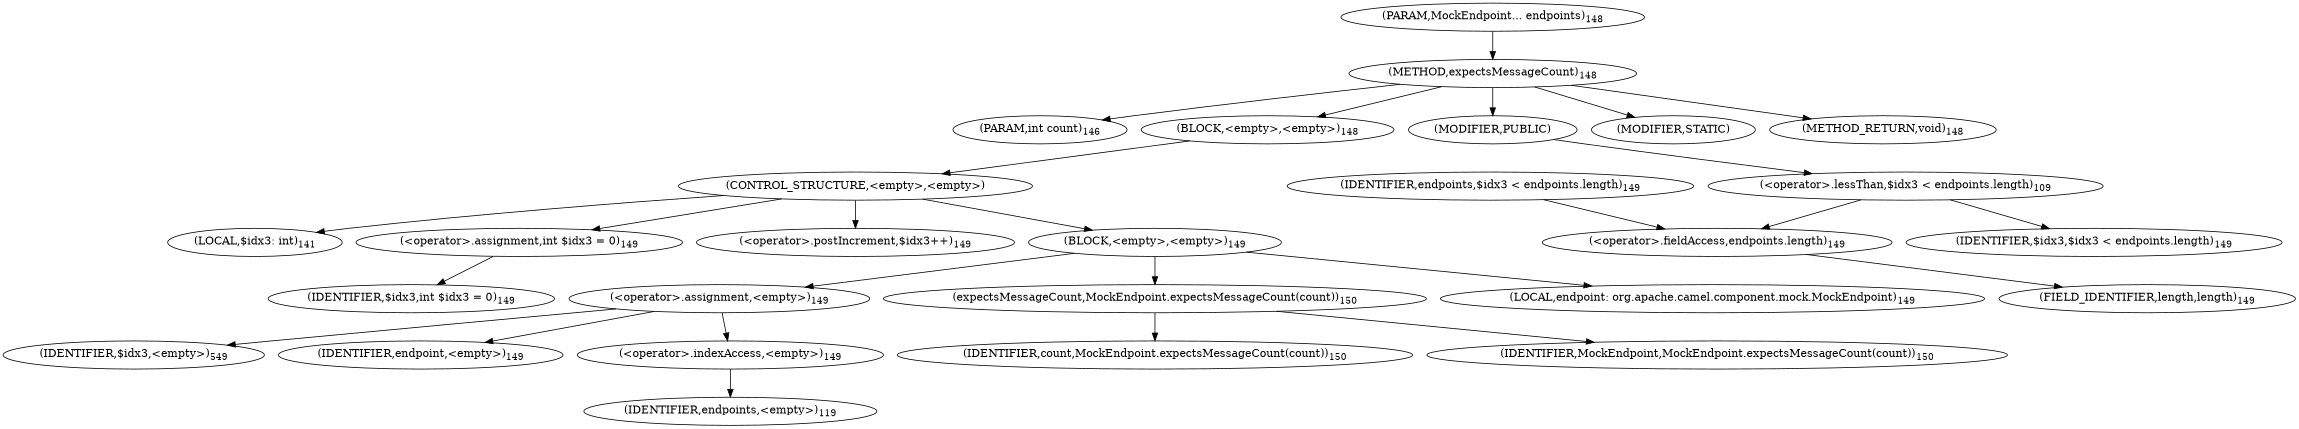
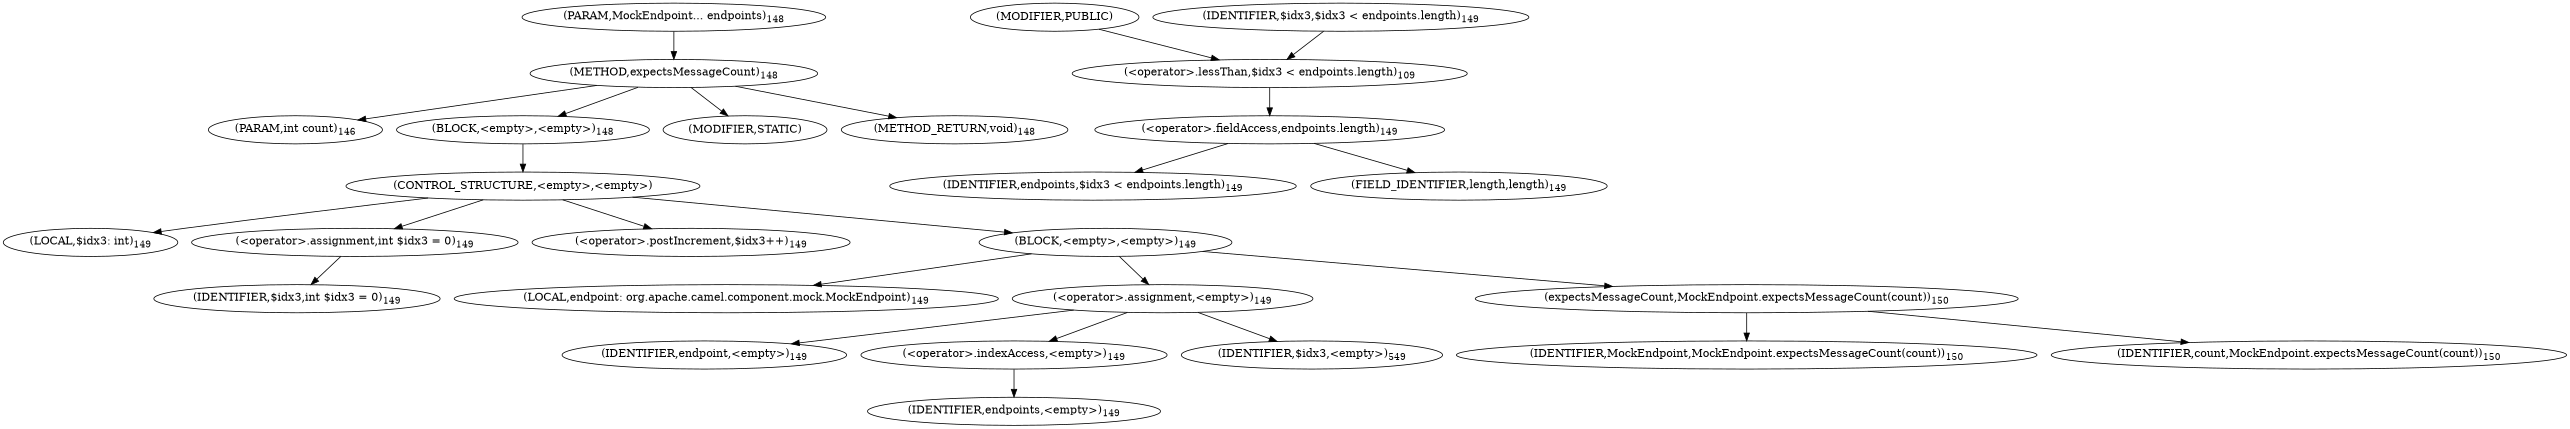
(1493, 98) -> none
(1600, 213) -> (1185, 157)
(1996, 213) -> (1308, 43)
(307, 241) -> (143, 241)
(828, 410) -> (1111, 410)
